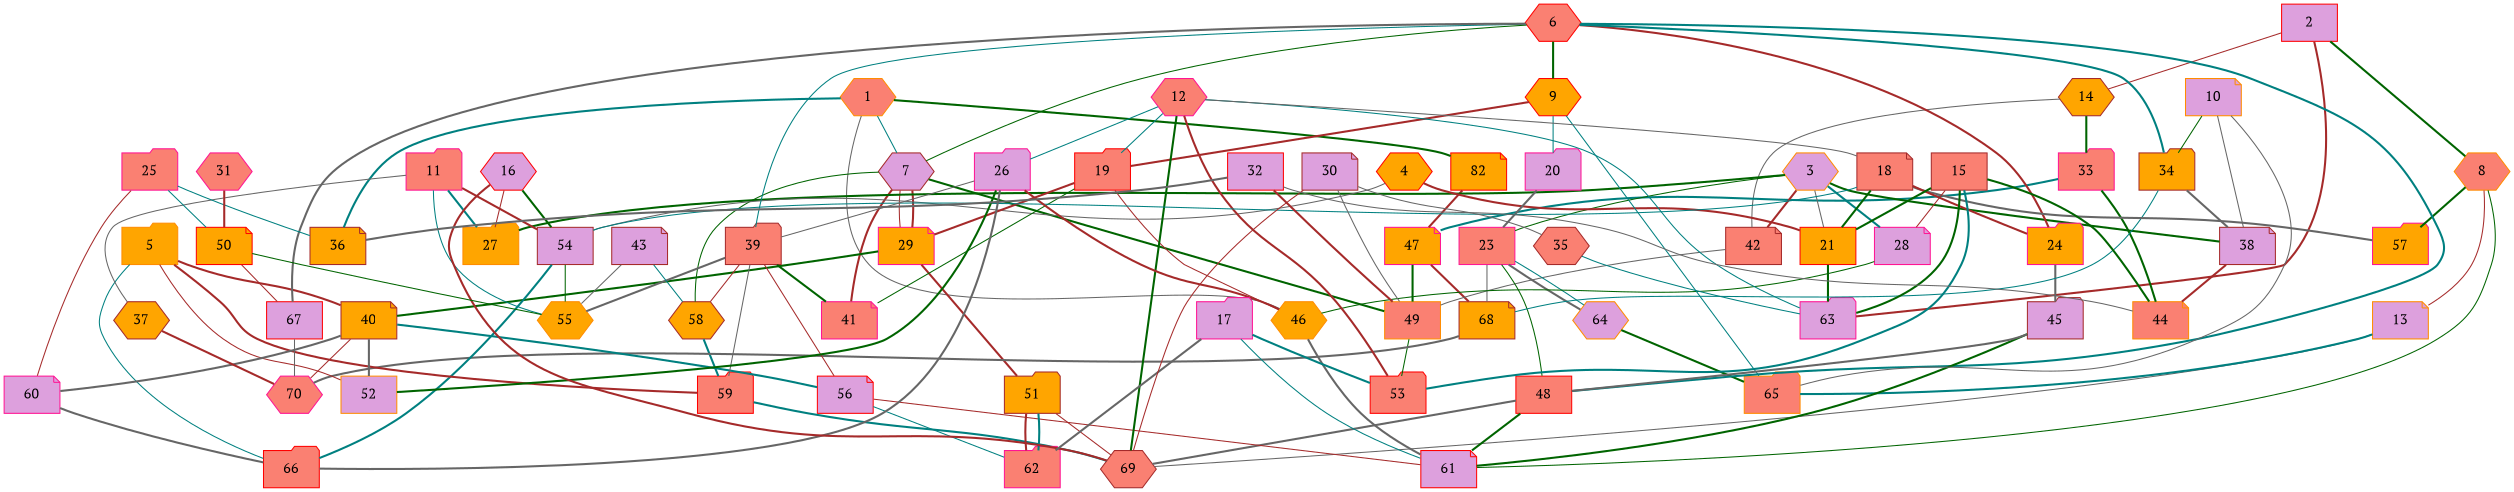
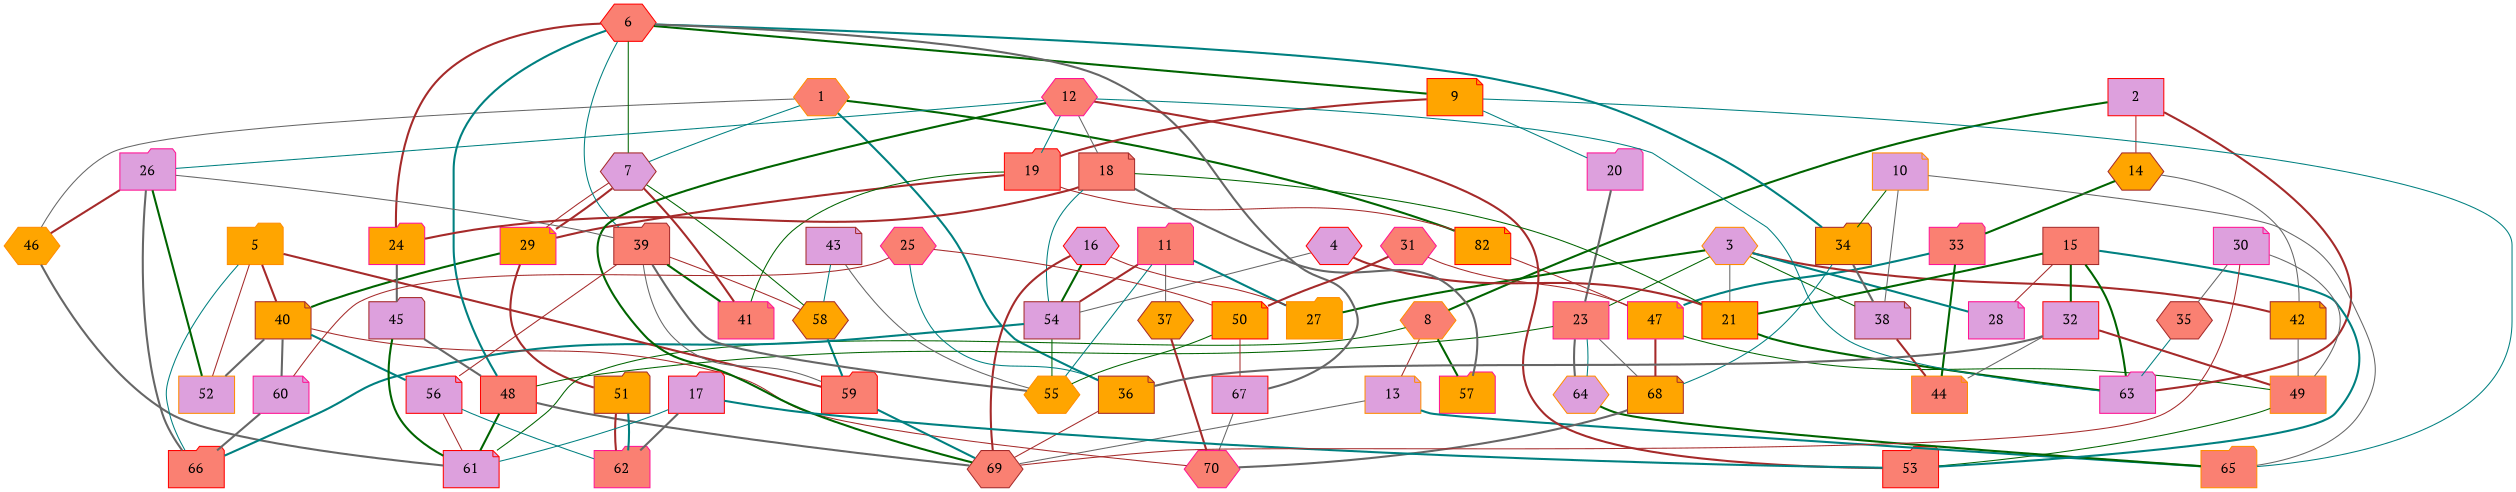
(1553, 97) -> (1455, 97)
(150, 172) -> (908, 246)
(1330, 172) -> (2241, 246)
(1404, 172) -> (1334, 246)
(1451, 202) -> (1569, 281)
(189, 211) -> (1067, 269)
(1995, 213) -> (1784, 273)
(1852, 214) -> (1426, 206)
(2099, 234) -> (2071, 279)
(1145, 242) -> none
(1754, 246) -> (2298, 320)
(1186, 265) -> (1258, 209)
none -> (1487, 276)
(1413, 283) -> (2005, 369)
(1599, 291) -> none
(1225, 320) -> (696, 395)
(1086, 436) -> (1046, 440)
